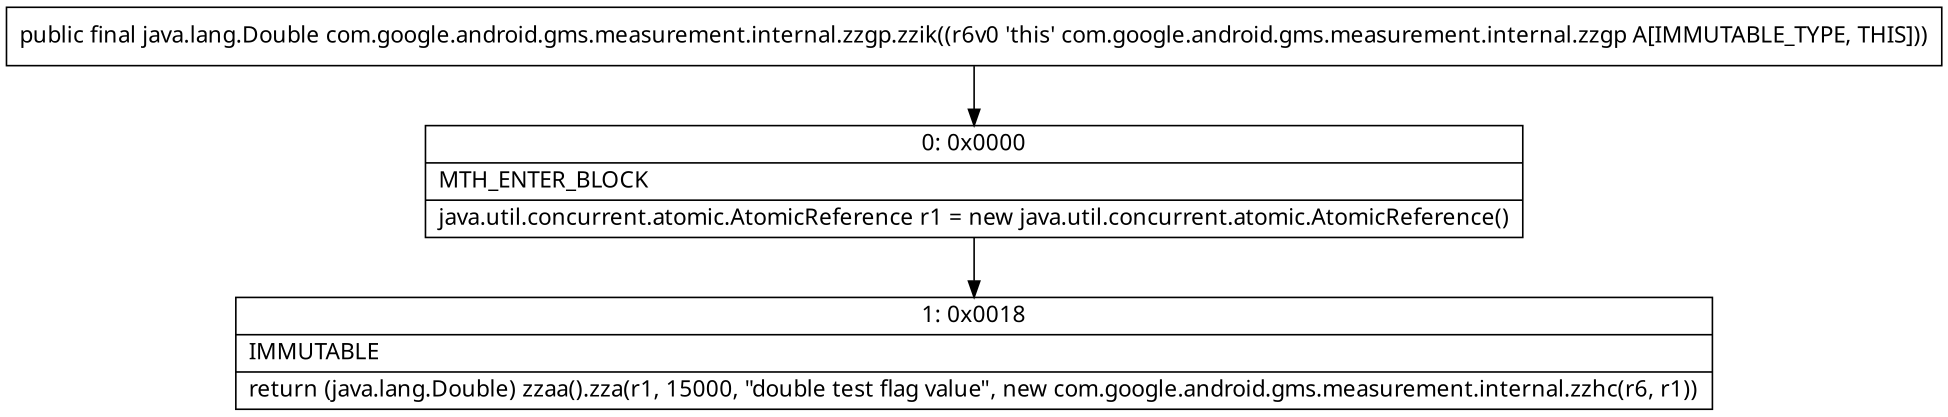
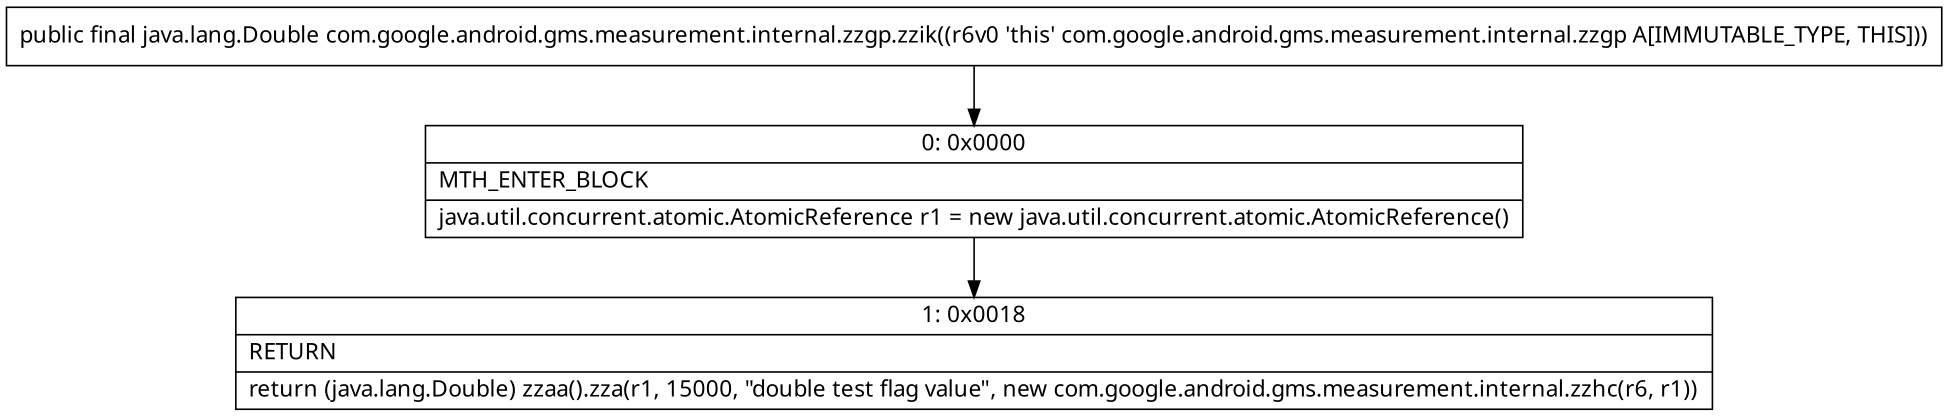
(314, 353) -> (293, 353)
